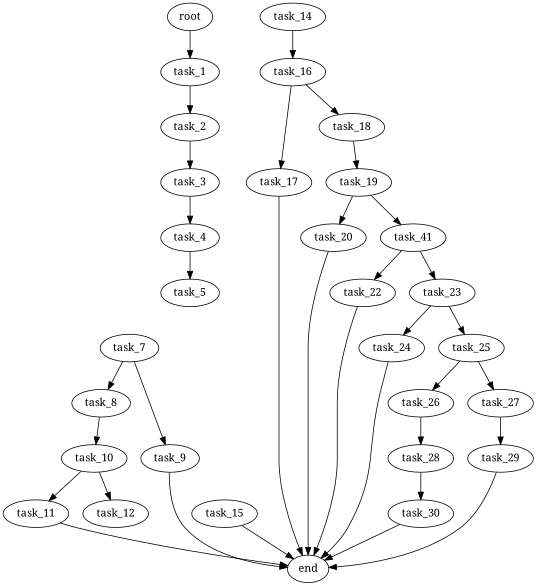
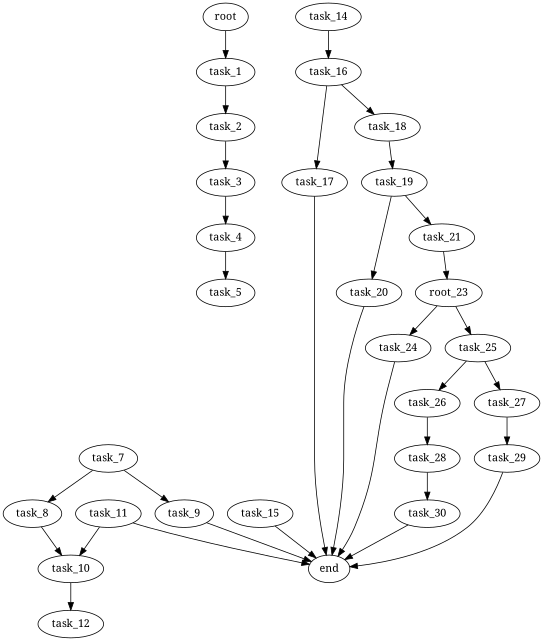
(413, 238) -> (442, 238)
(363, 293) -> none
(442, 293) -> (449, 293)
(68, 484) -> (92, 538)
